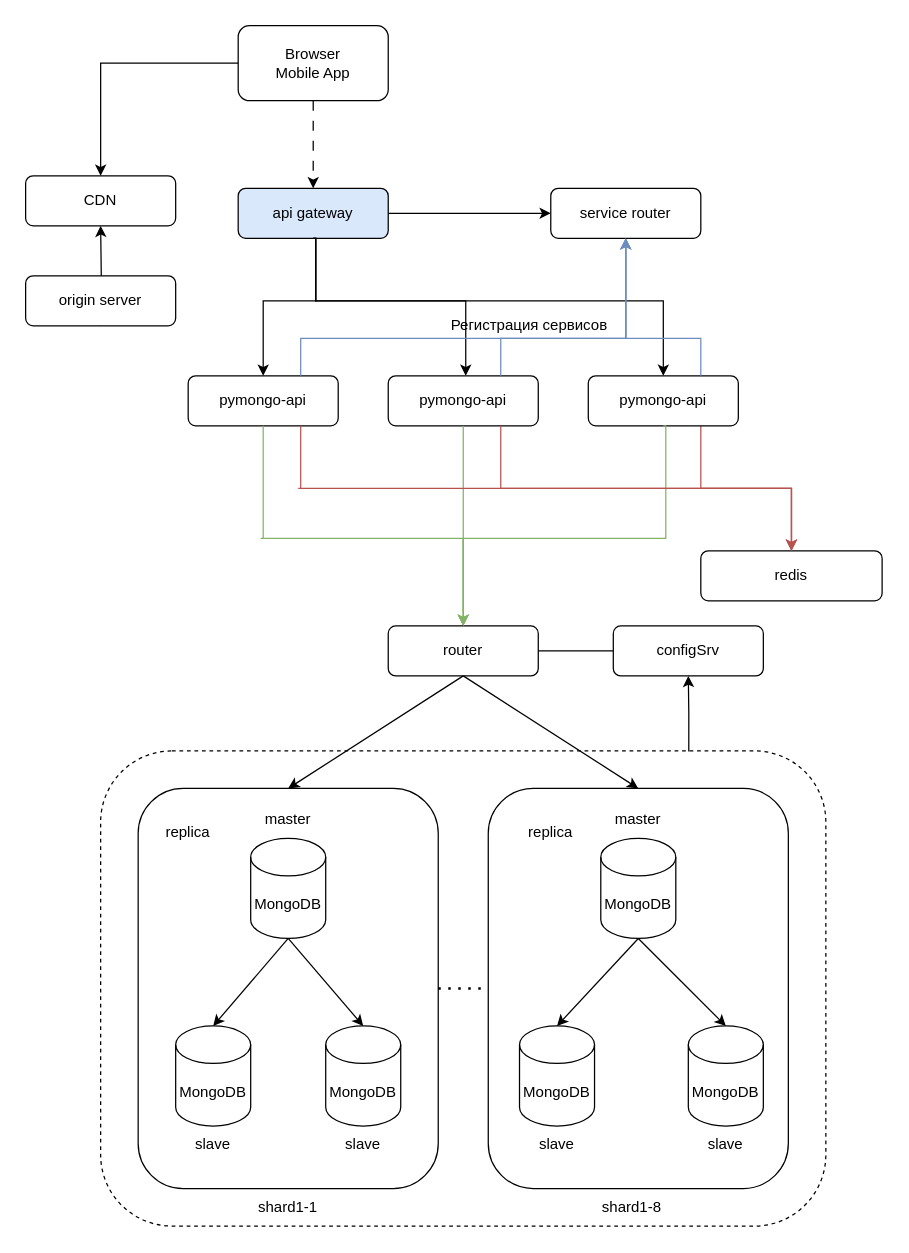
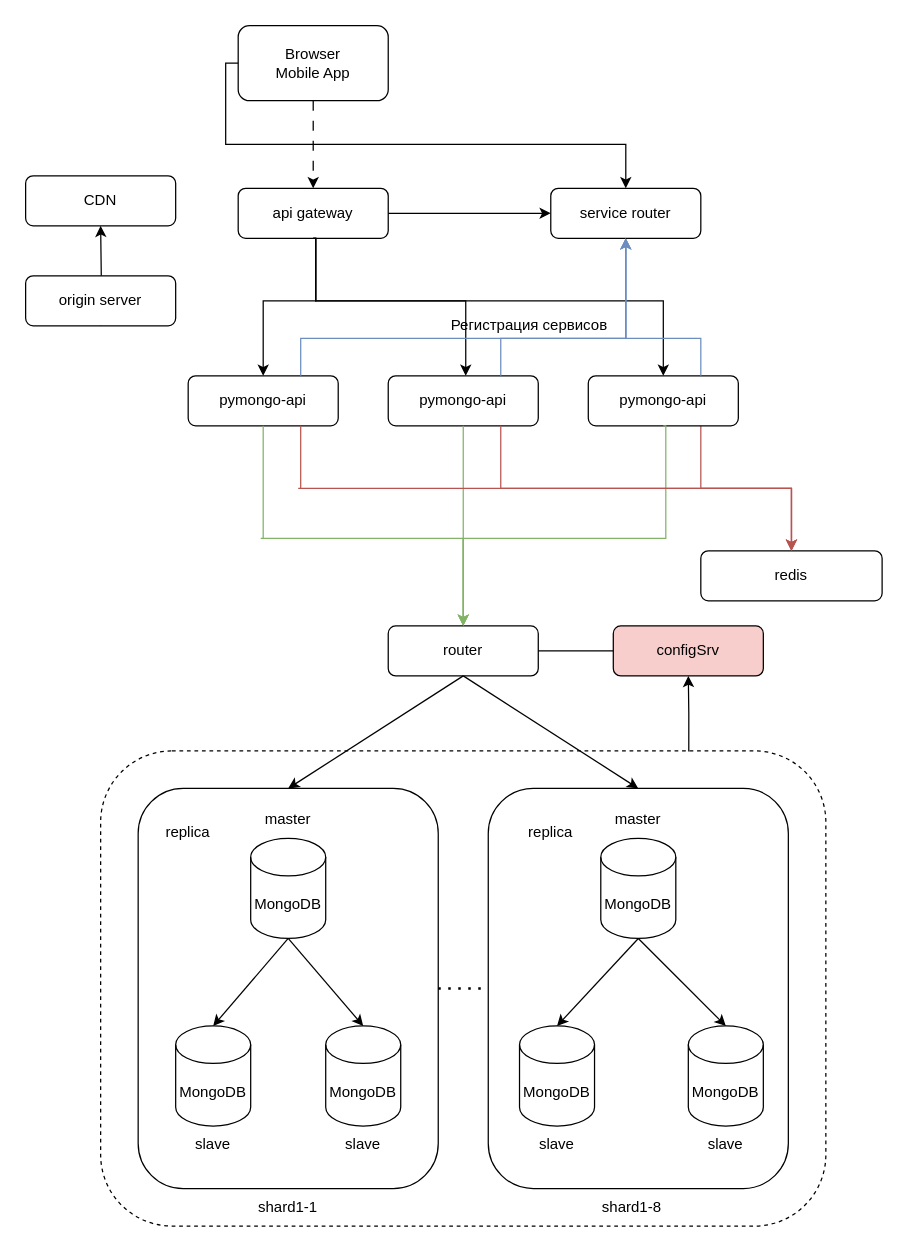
(112, 63) -> (402, 144)
(313, 213) -> (313, 213)
(688, 651) -> (688, 651)
